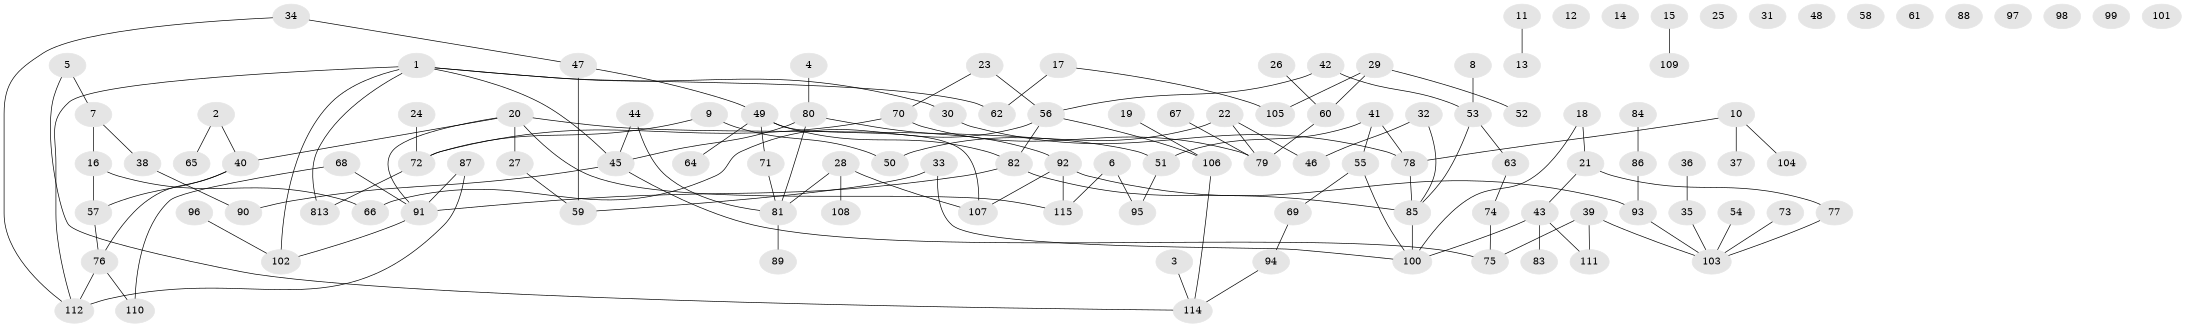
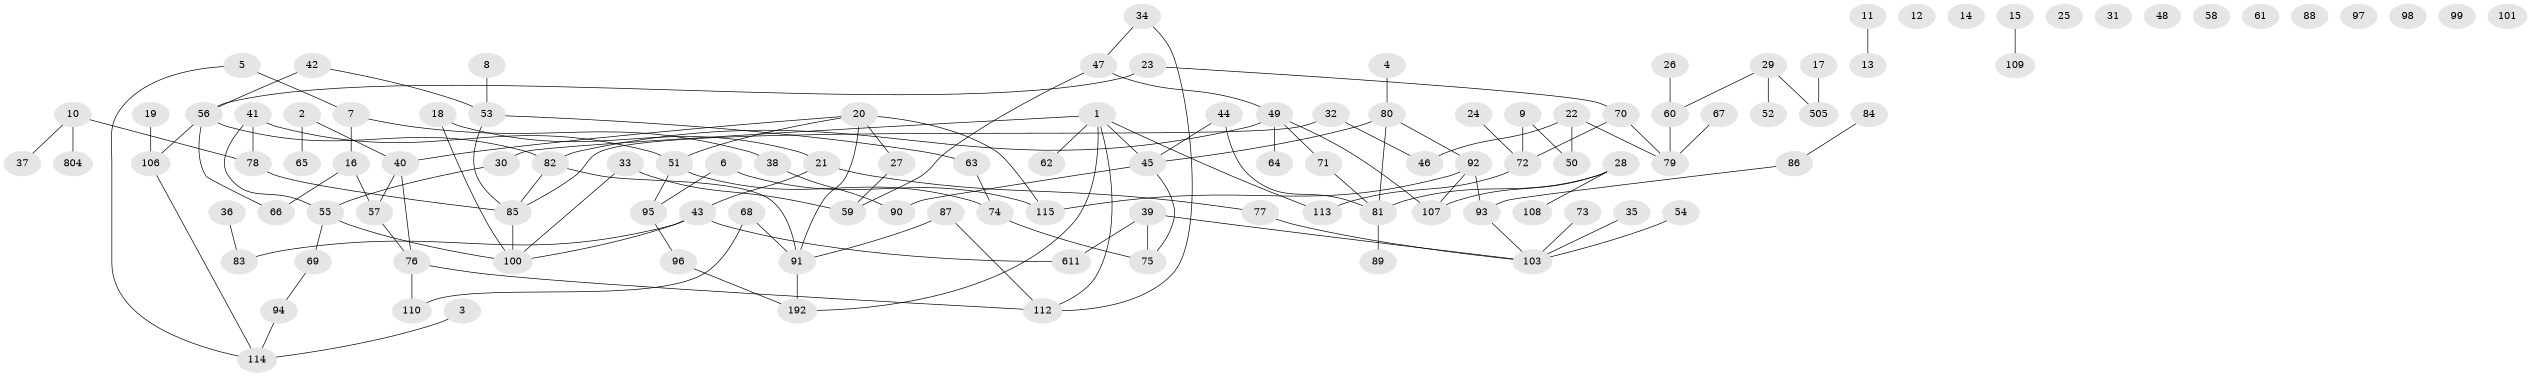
(1028, 90) -> none
(1275, 115) -> (1819, 115)
(1201, 137) -> (411, 183)
(1787, 164) -> (73, 164)
none -> (783, 189)
(1687, 191) -> (233, 237)
(320, 213) -> (1322, 213)
none -> (664, 237)
(281, 262) -> (797, 311)
(1590, 262) -> (1071, 262)
